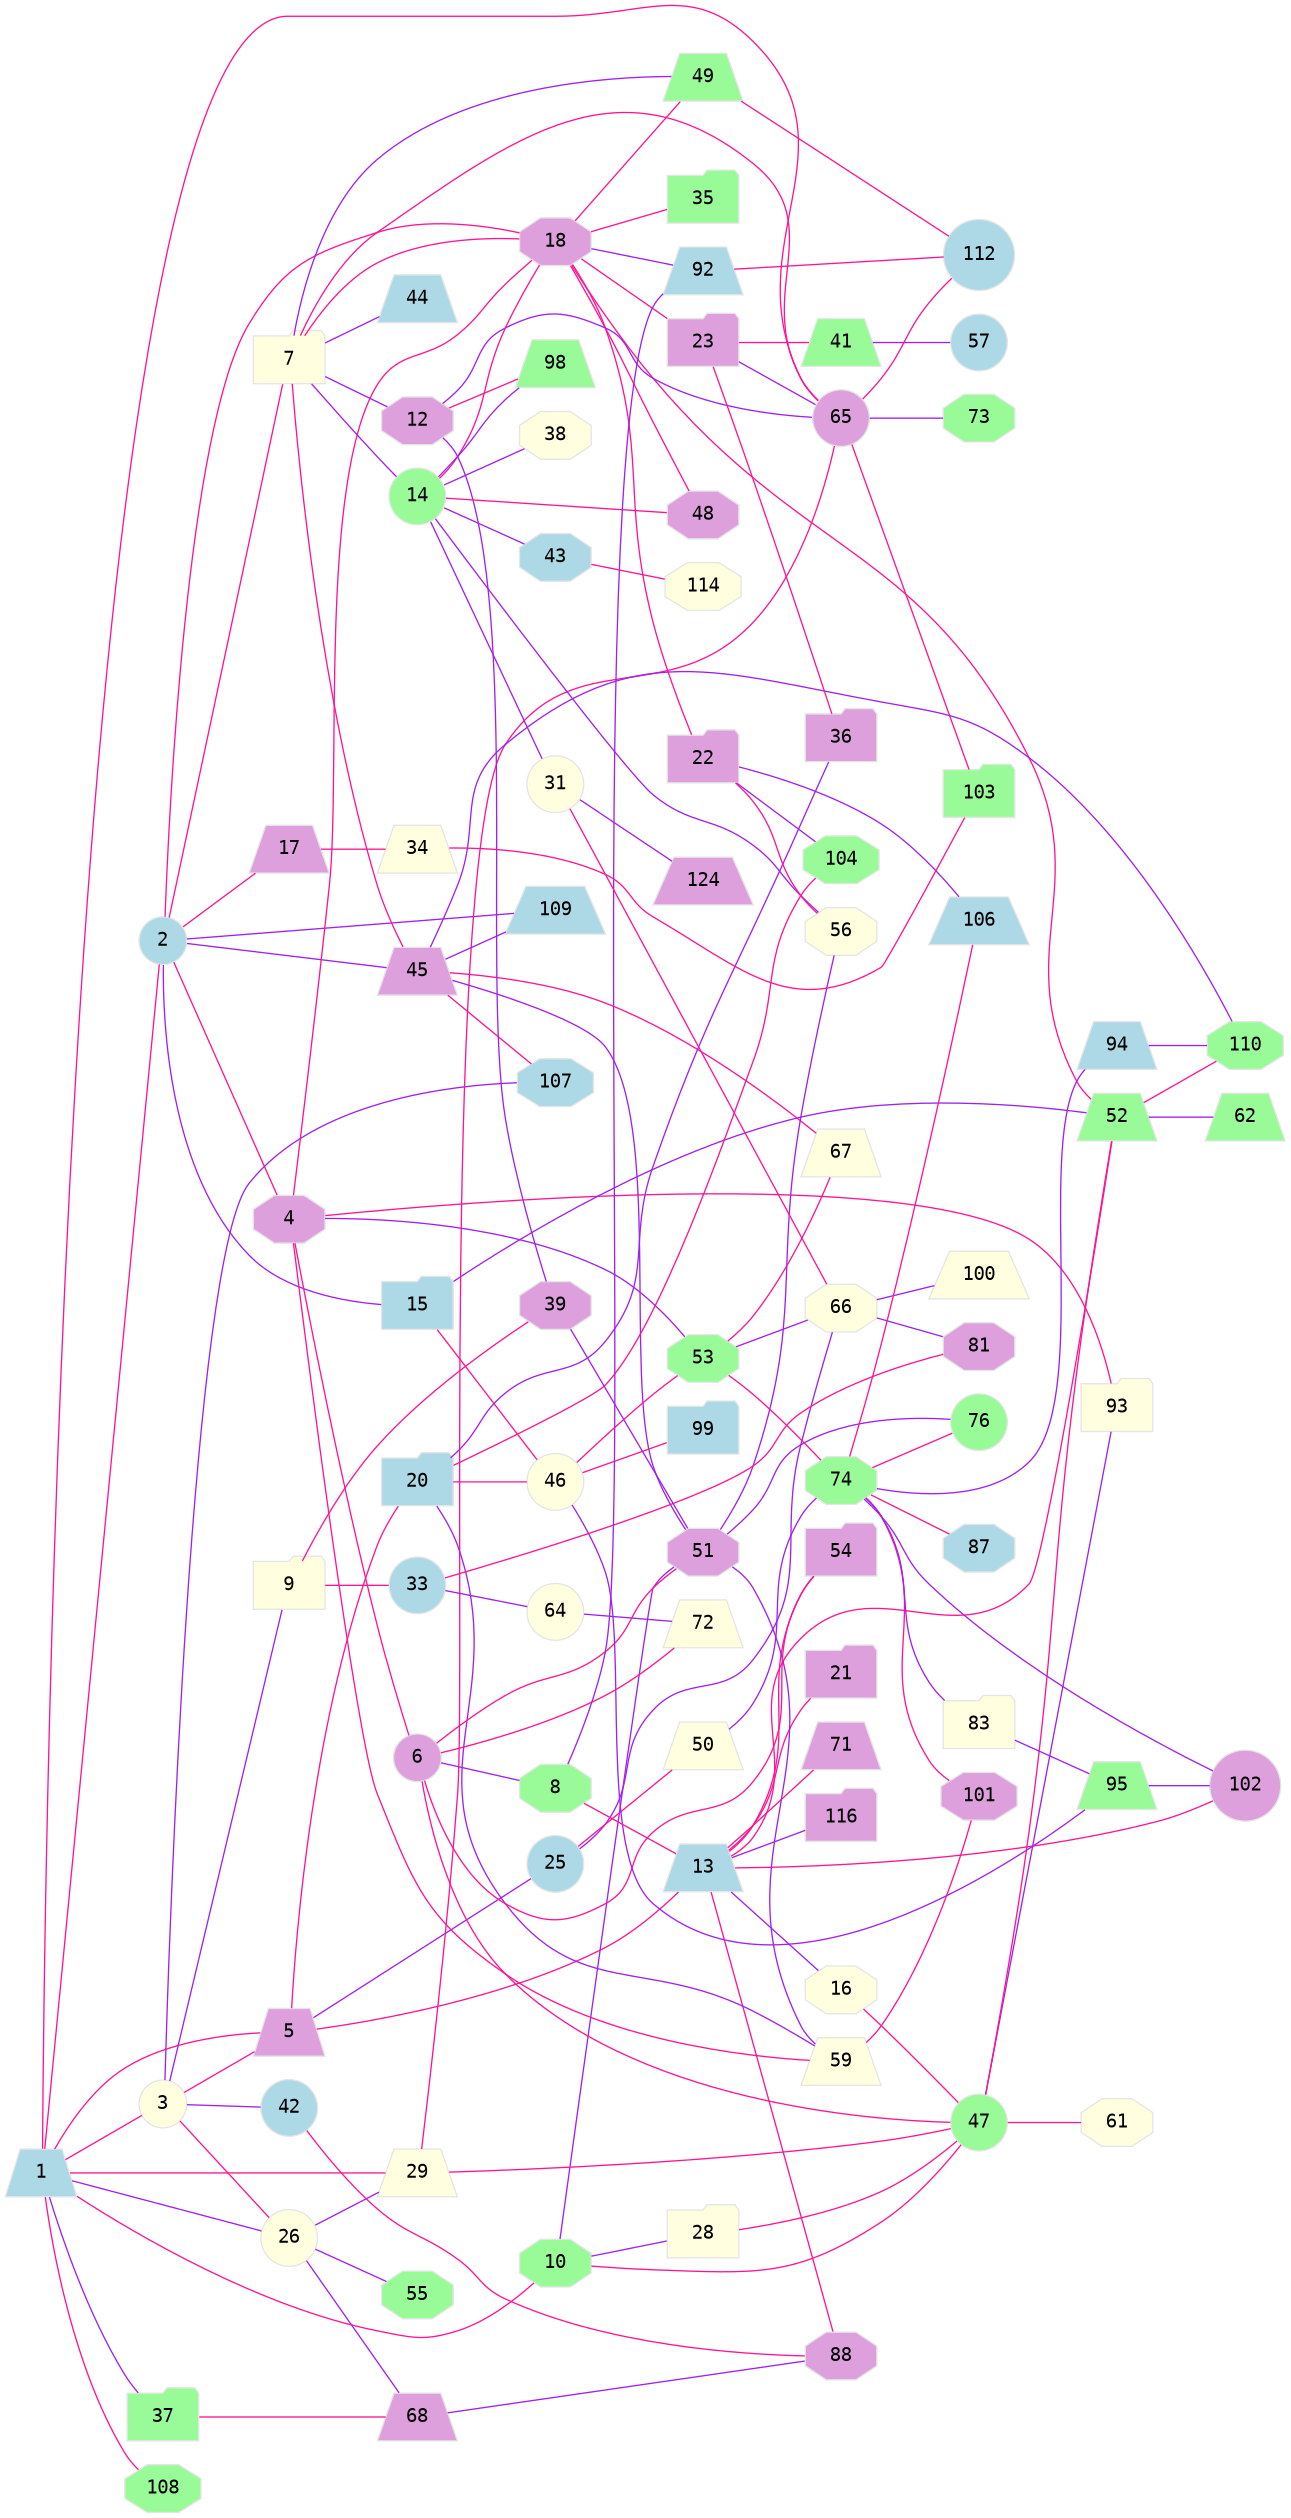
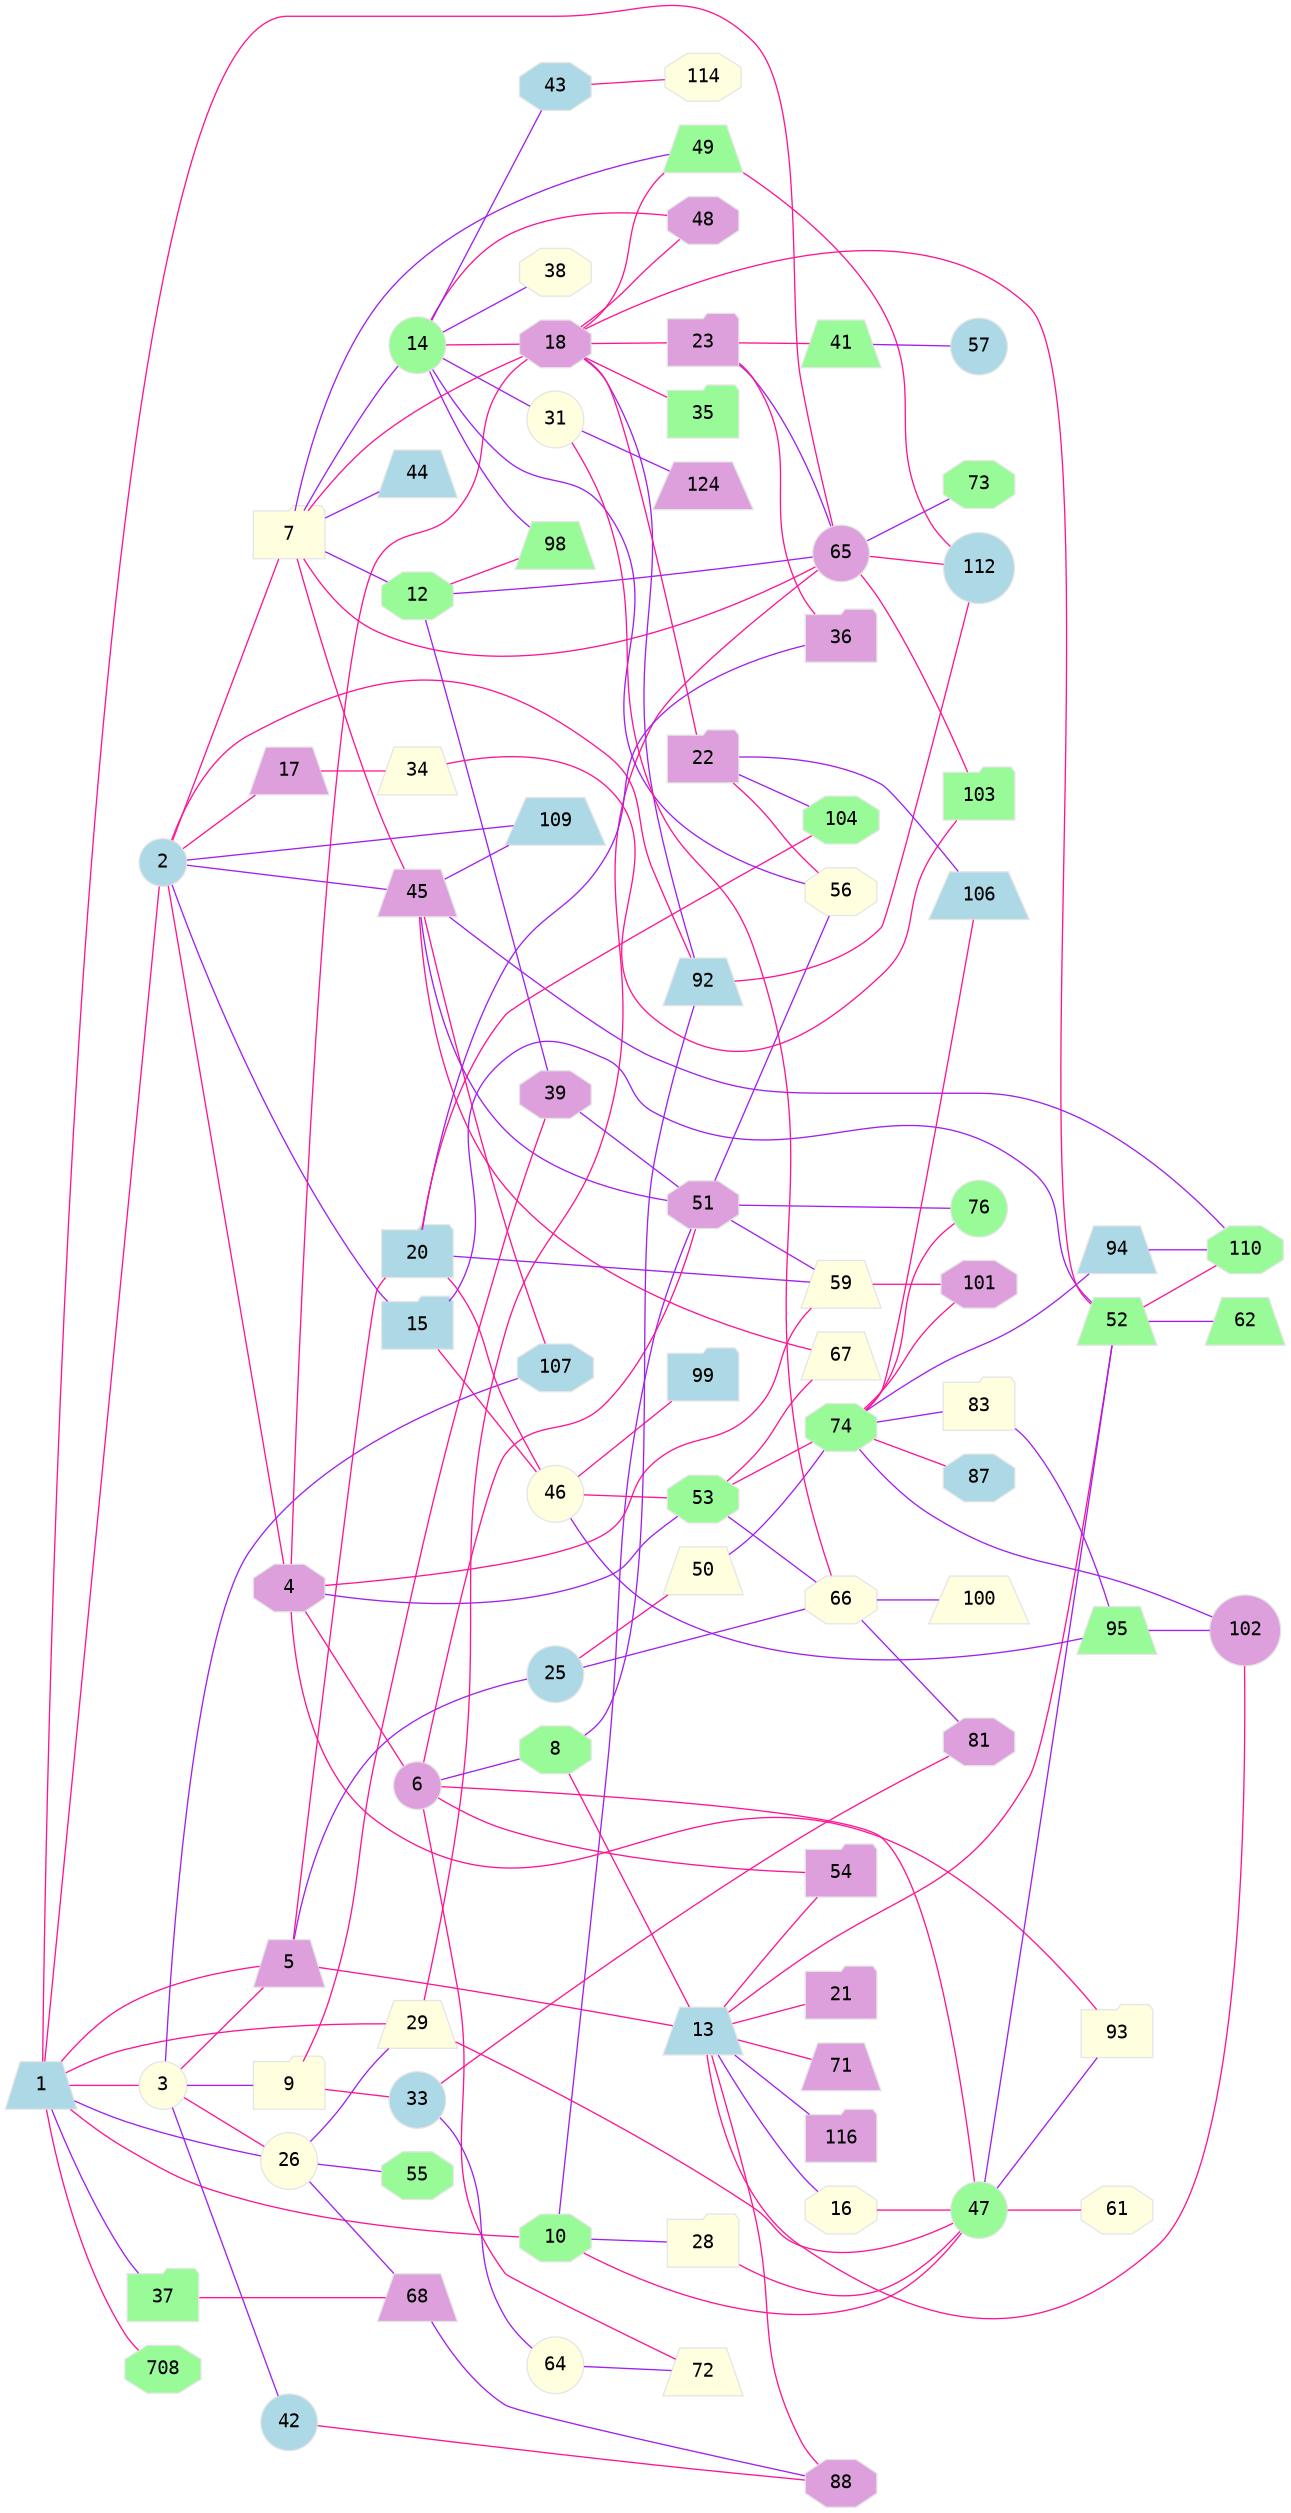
(417, 421) -> (417, 596)
(207, 465) -> (476, 686)
(1052, 1618) -> (1049, 1764)
(163, 2489) -> (163, 2369)
